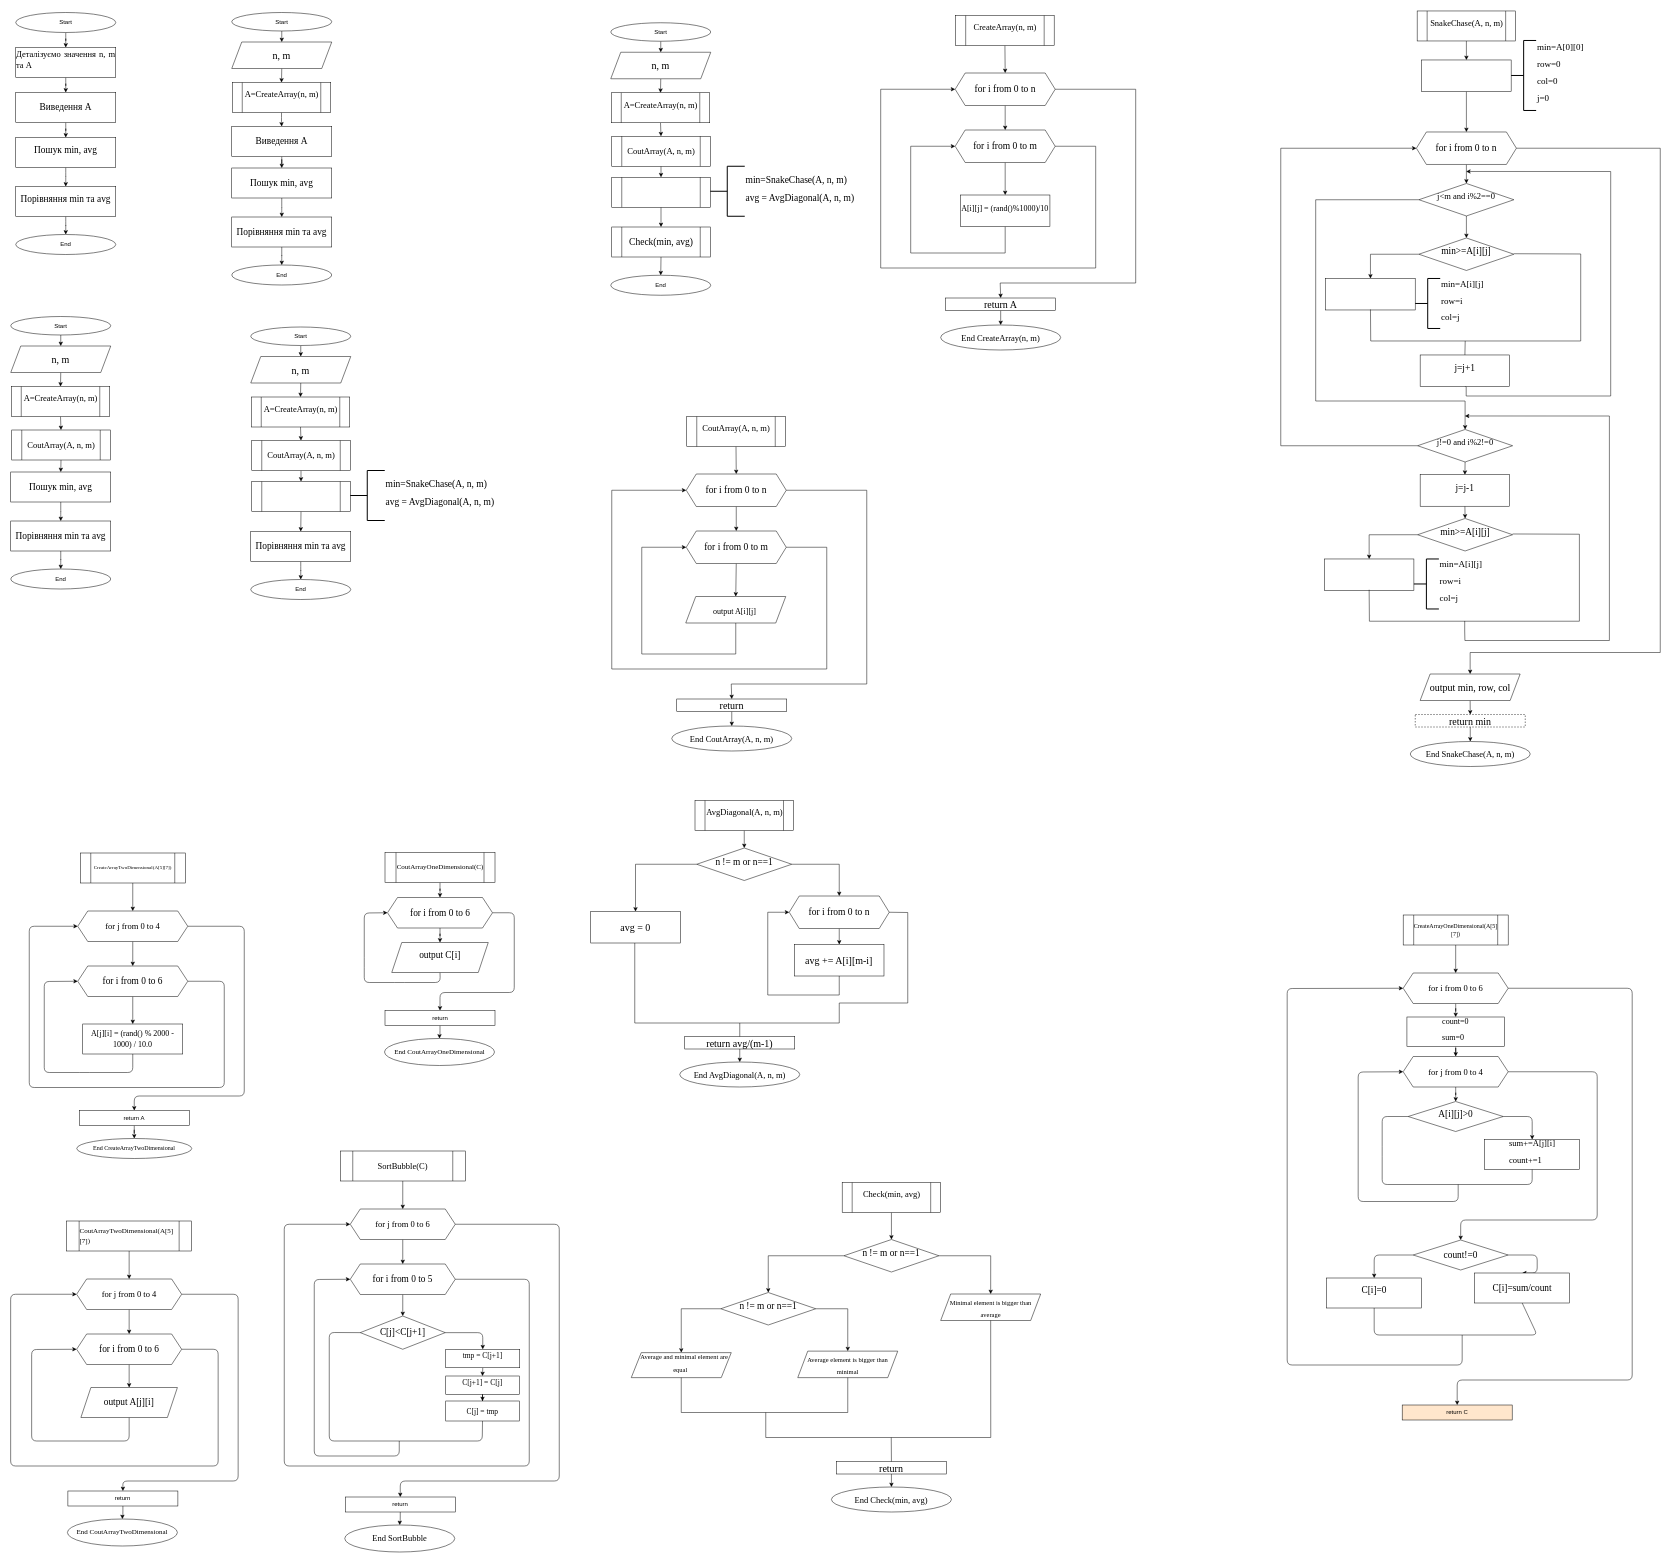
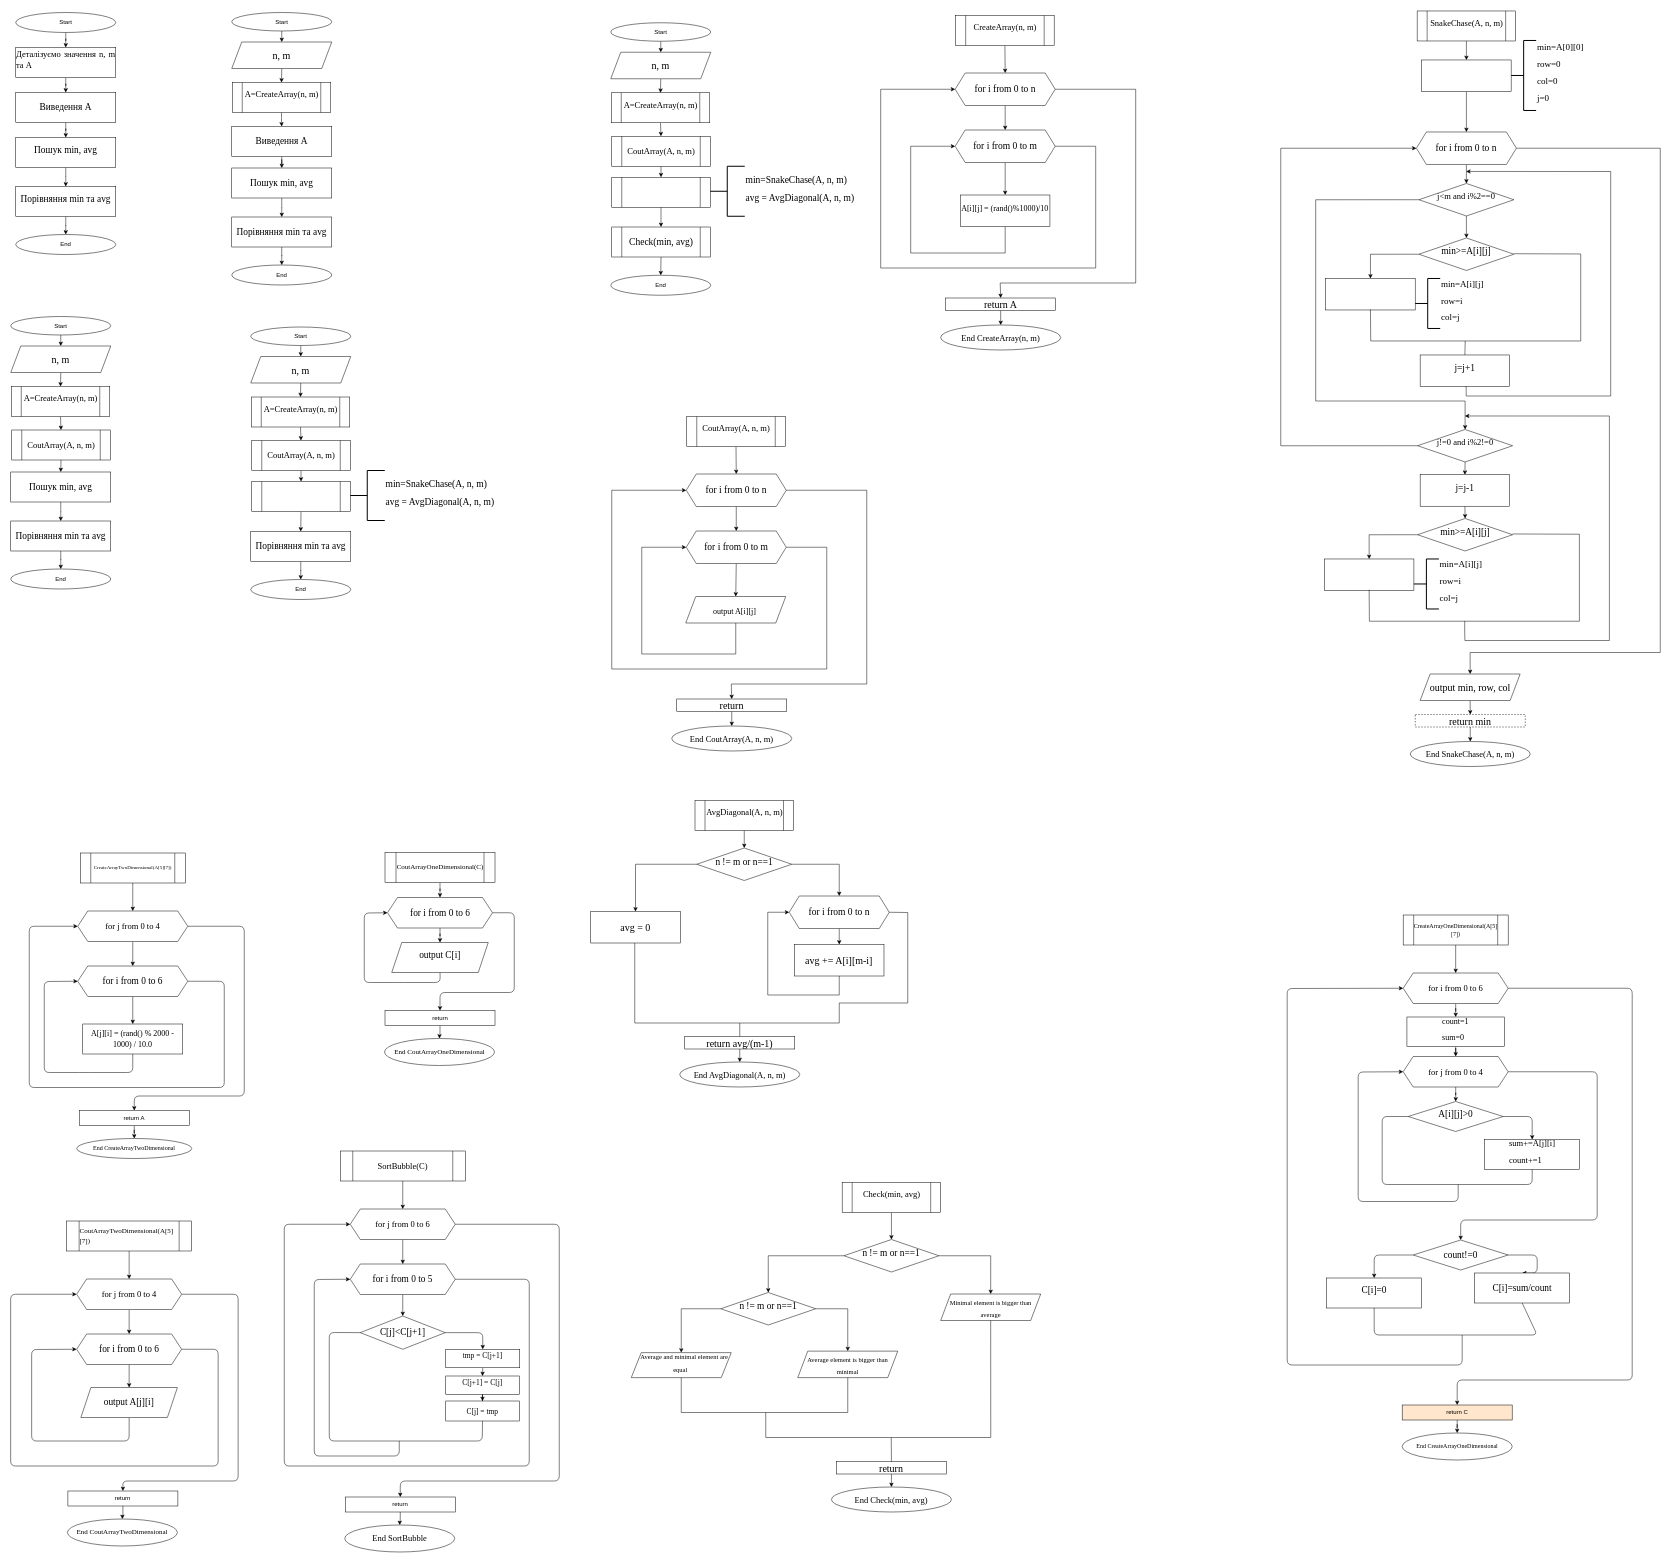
(1456, 1032) -> (1456, 1032)
none -> (1457, 1426)
none -> (1457, 1446)
